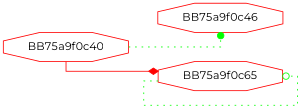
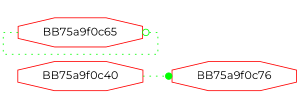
(220, 18) -> (234, 76)
(102, 71) -> none
